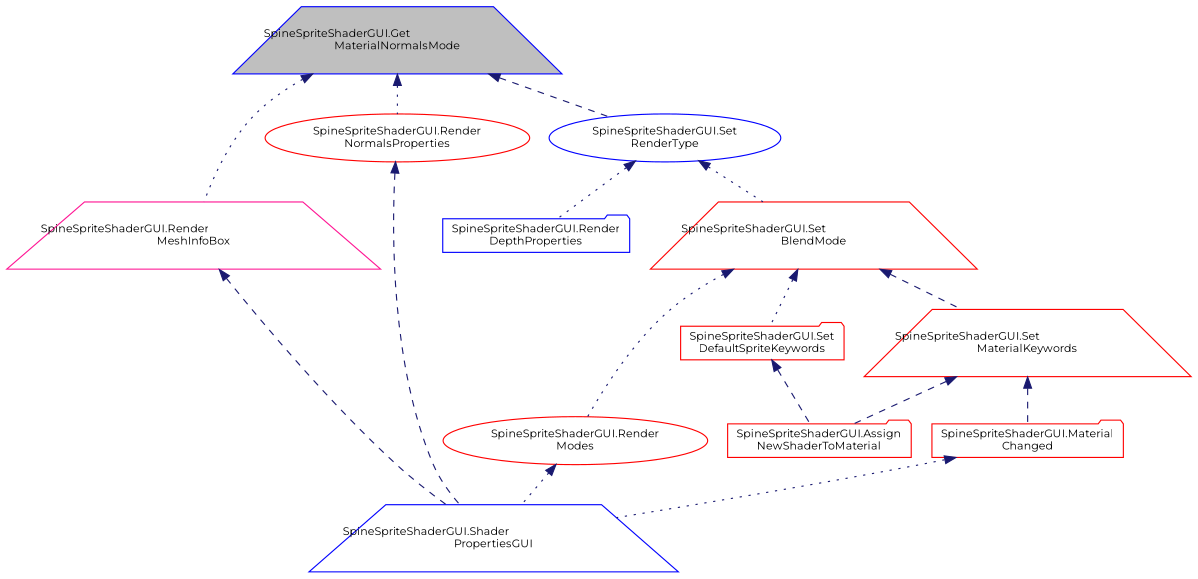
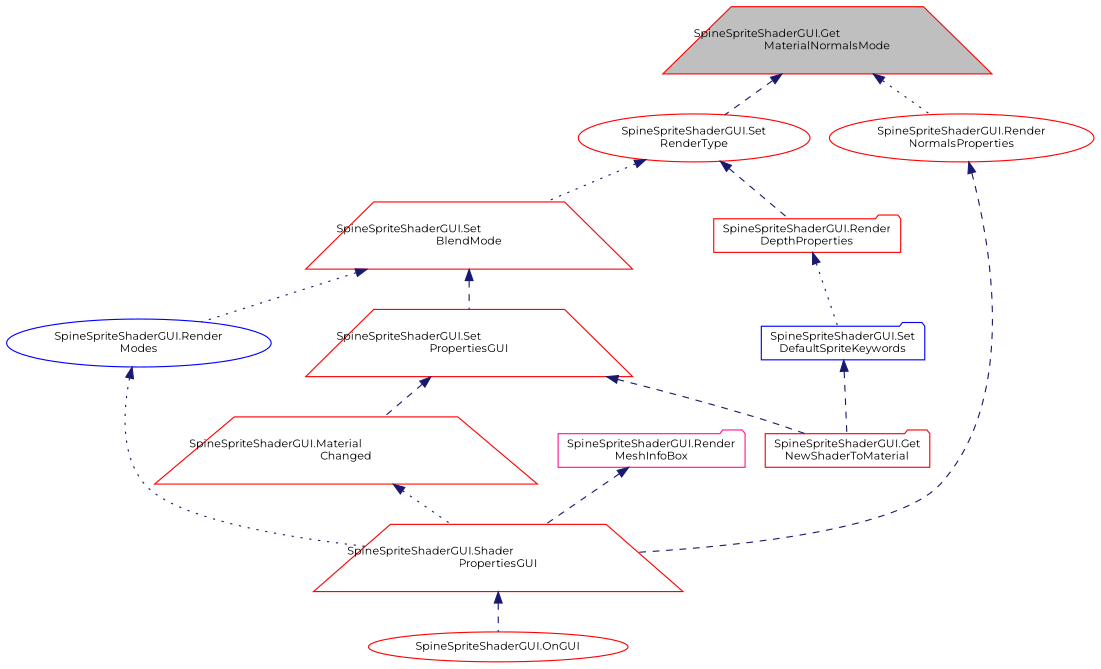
(397, 40) -> (827, 40)
(241, 131) -> none
(665, 138) -> (694, 138)
(592, 193) -> (759, 194)
(194, 236) -> (652, 450)
(536, 236) -> (807, 236)
(781, 303) -> (827, 295)
(762, 343) -> (843, 343)
(1028, 343) -> (469, 343)
(575, 441) -> (139, 343)
(819, 441) -> (848, 450)
(1028, 441) -> (346, 450)
(494, 538) -> (498, 558)
none -> (498, 647)
